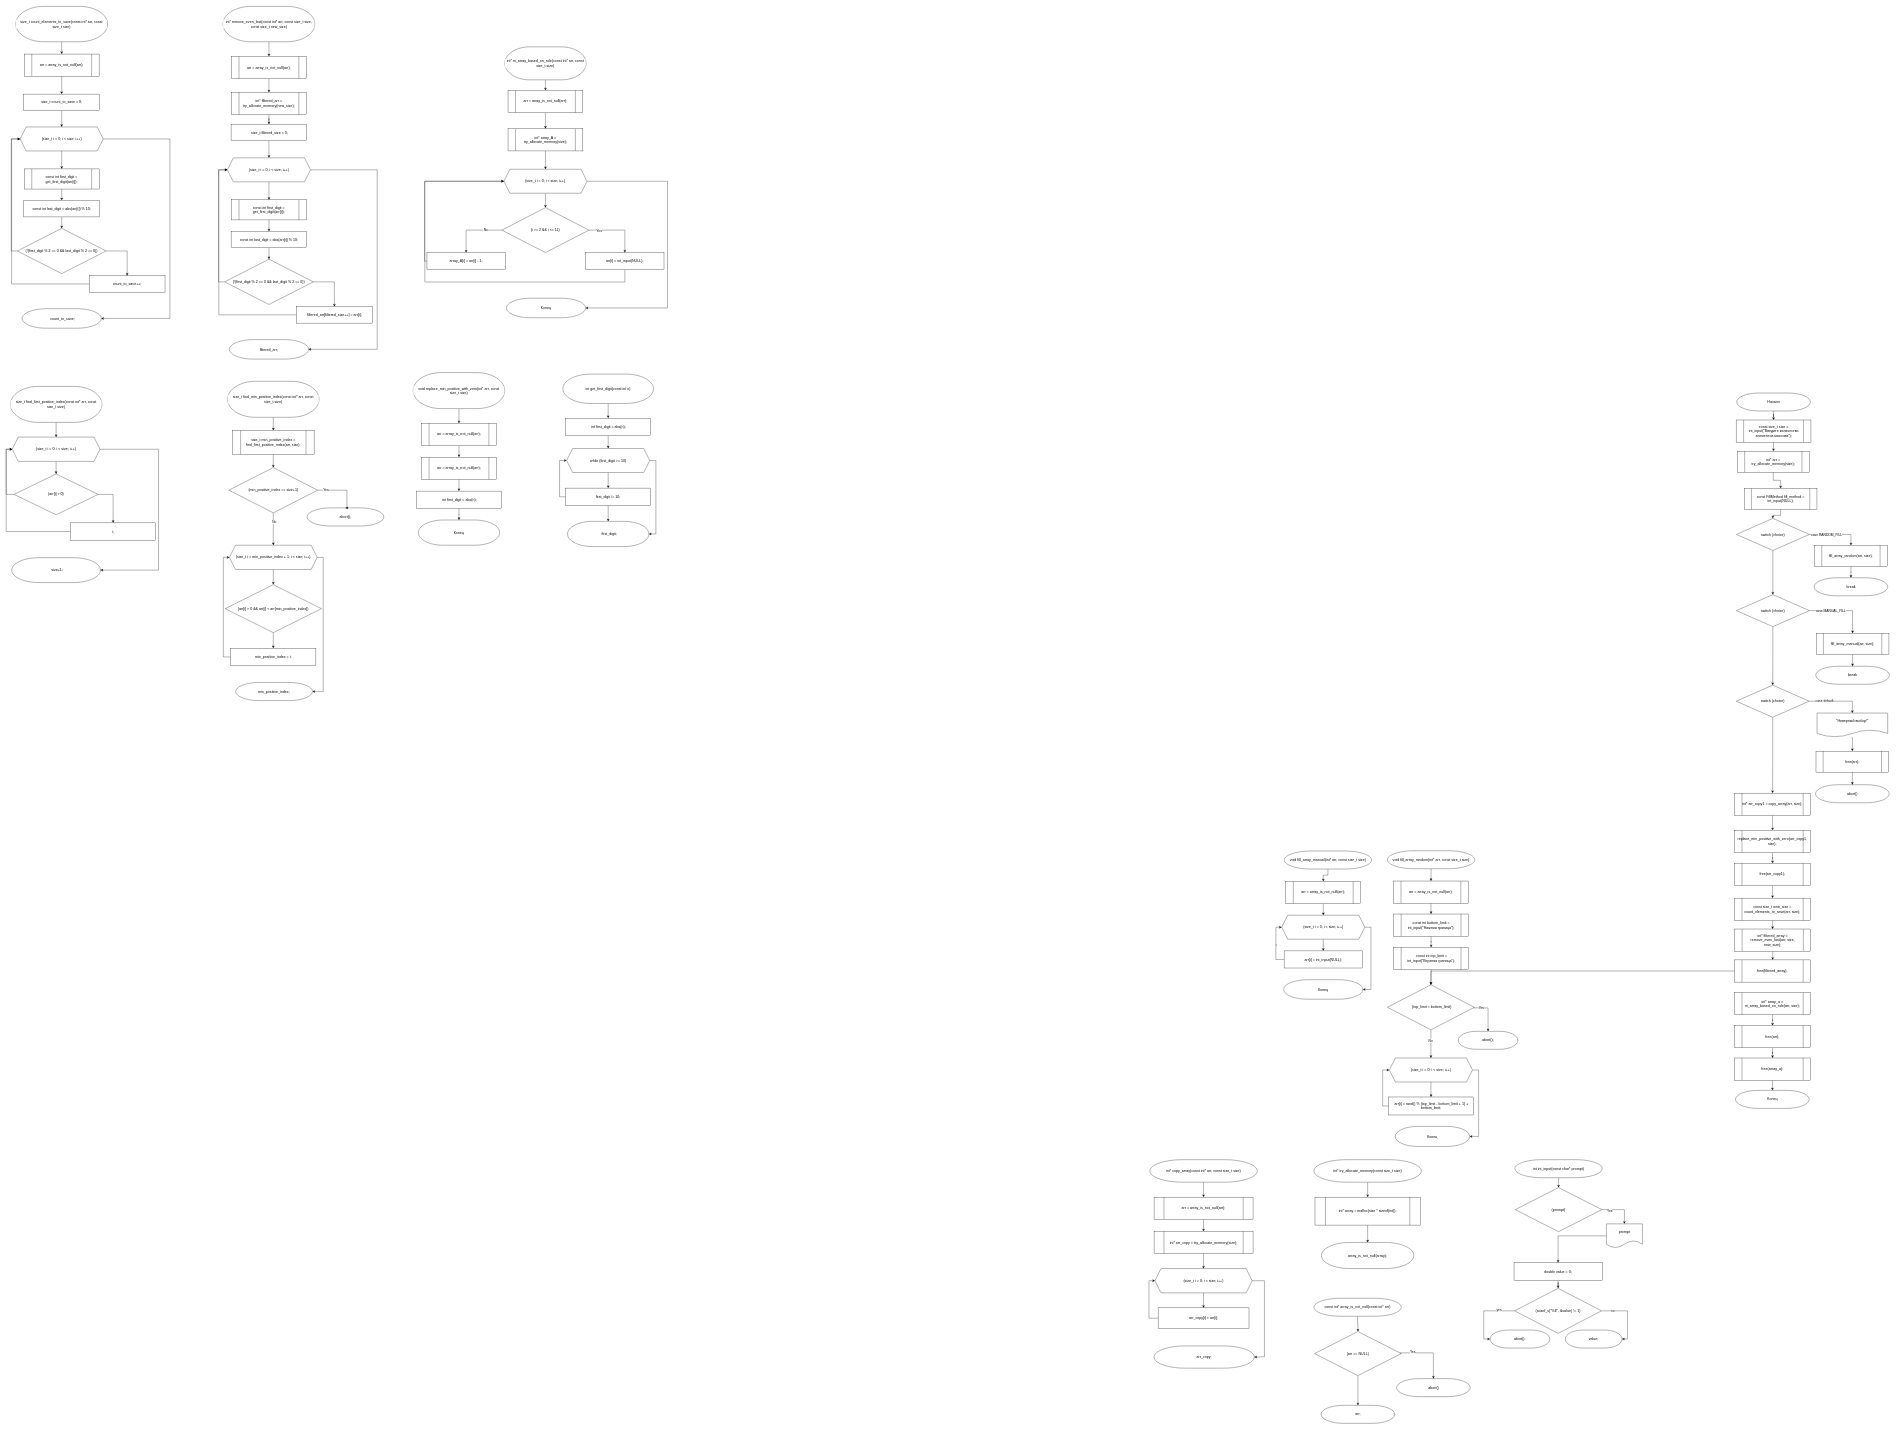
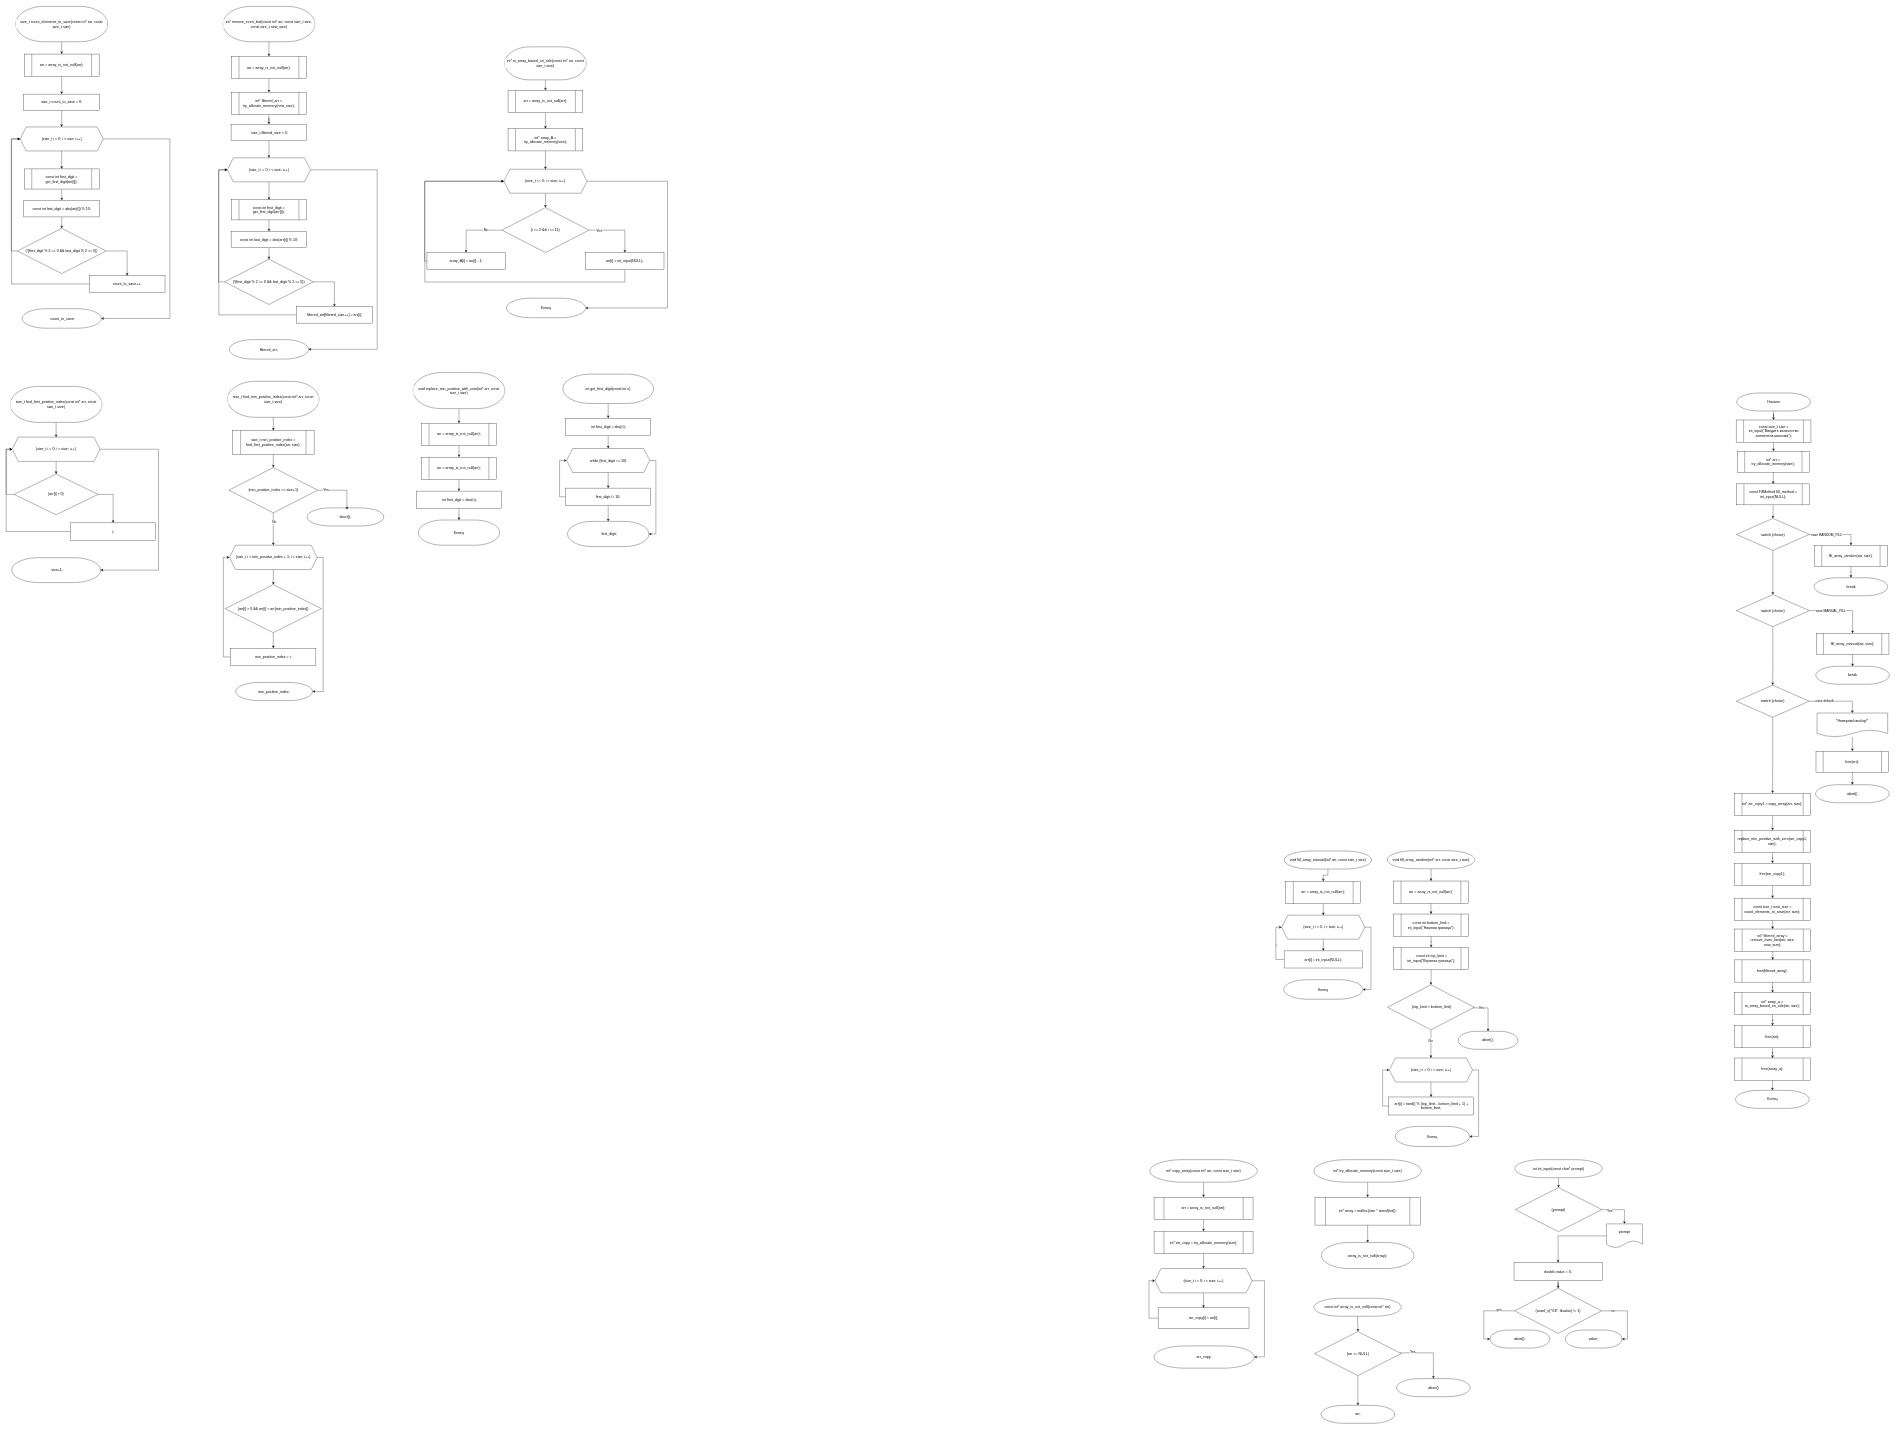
(1781, 499) -> (1773, 494)
(1584, 971) -> (1773, 988)
